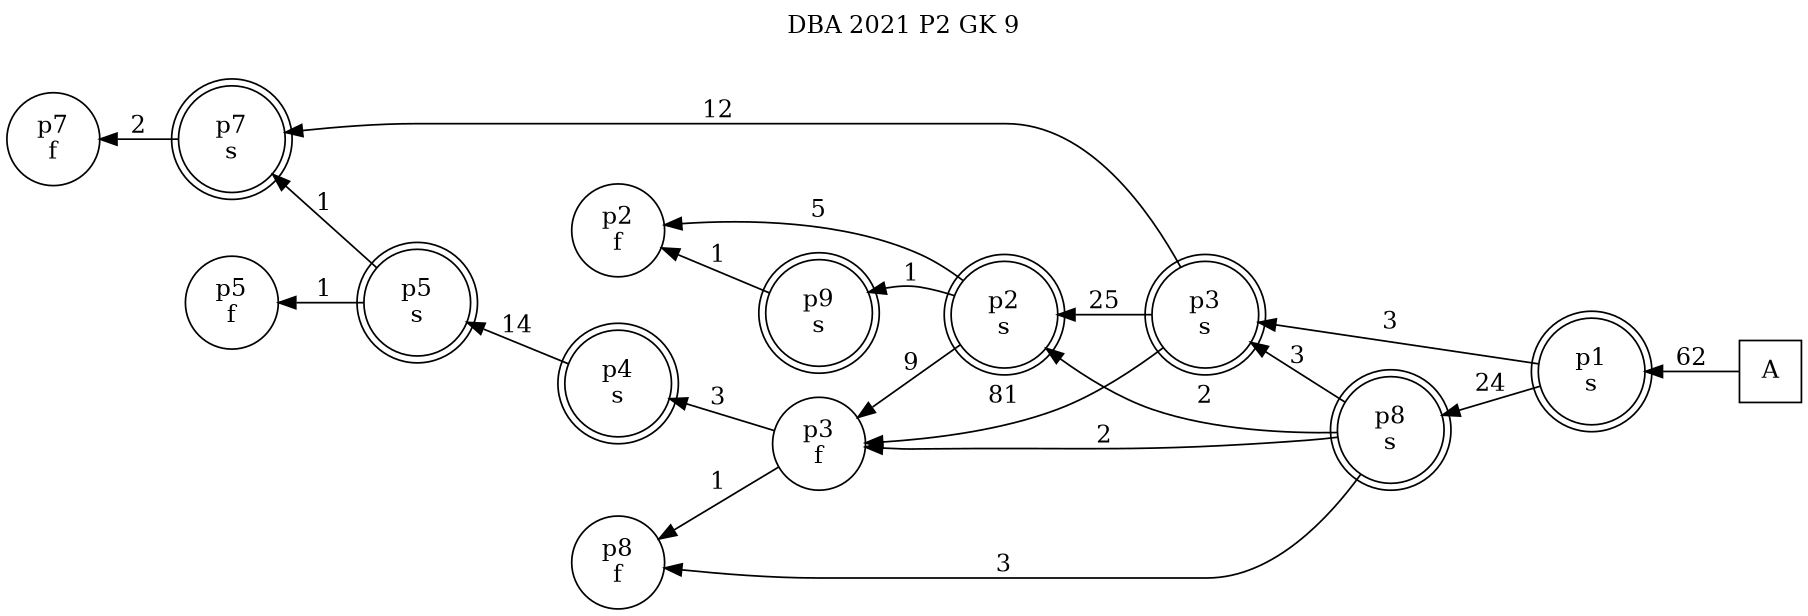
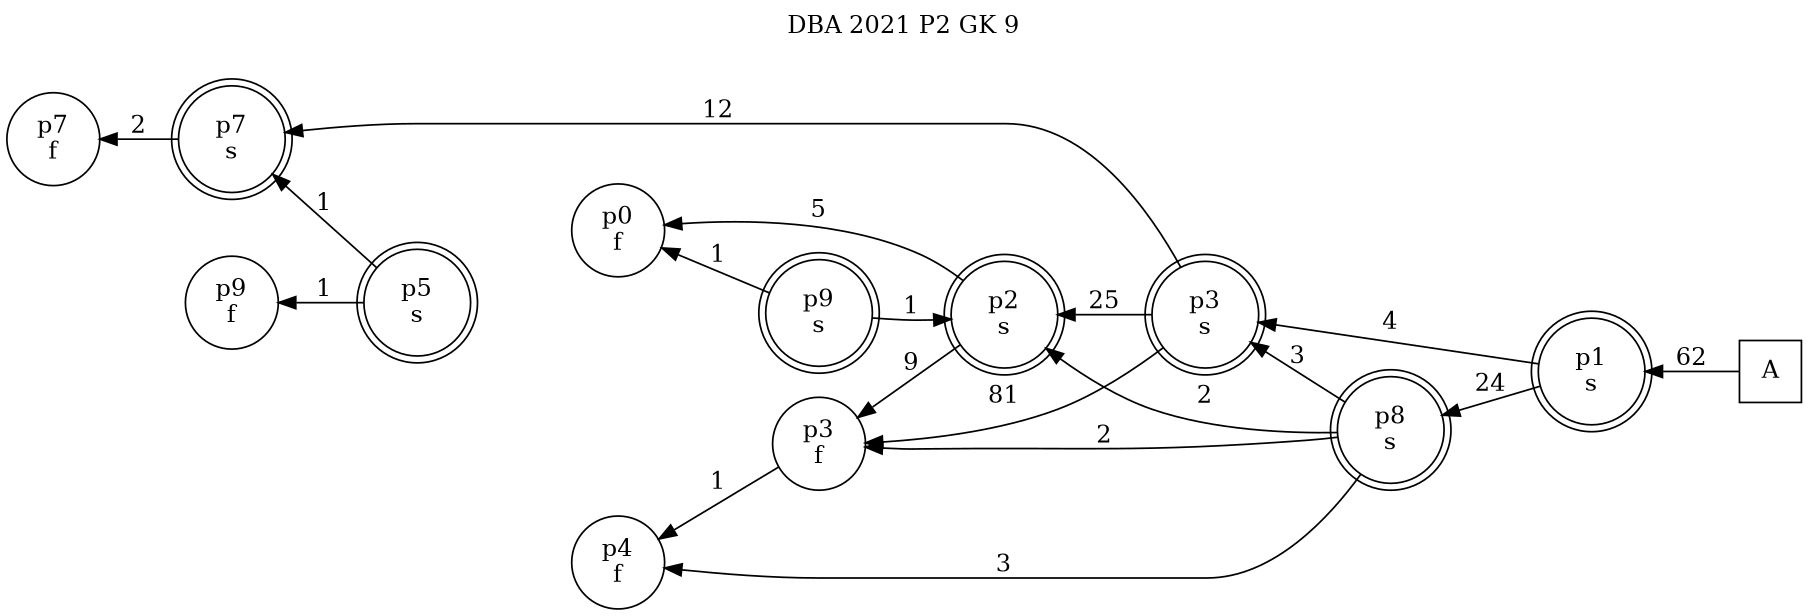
(618, 230) -> (618, 230)
(921, 287) -> (903, 320)
(232, 303) -> (232, 303)
(1391, 322) -> (1391, 322)
(618, 384) -> none
(618, 562) -> (618, 562)
